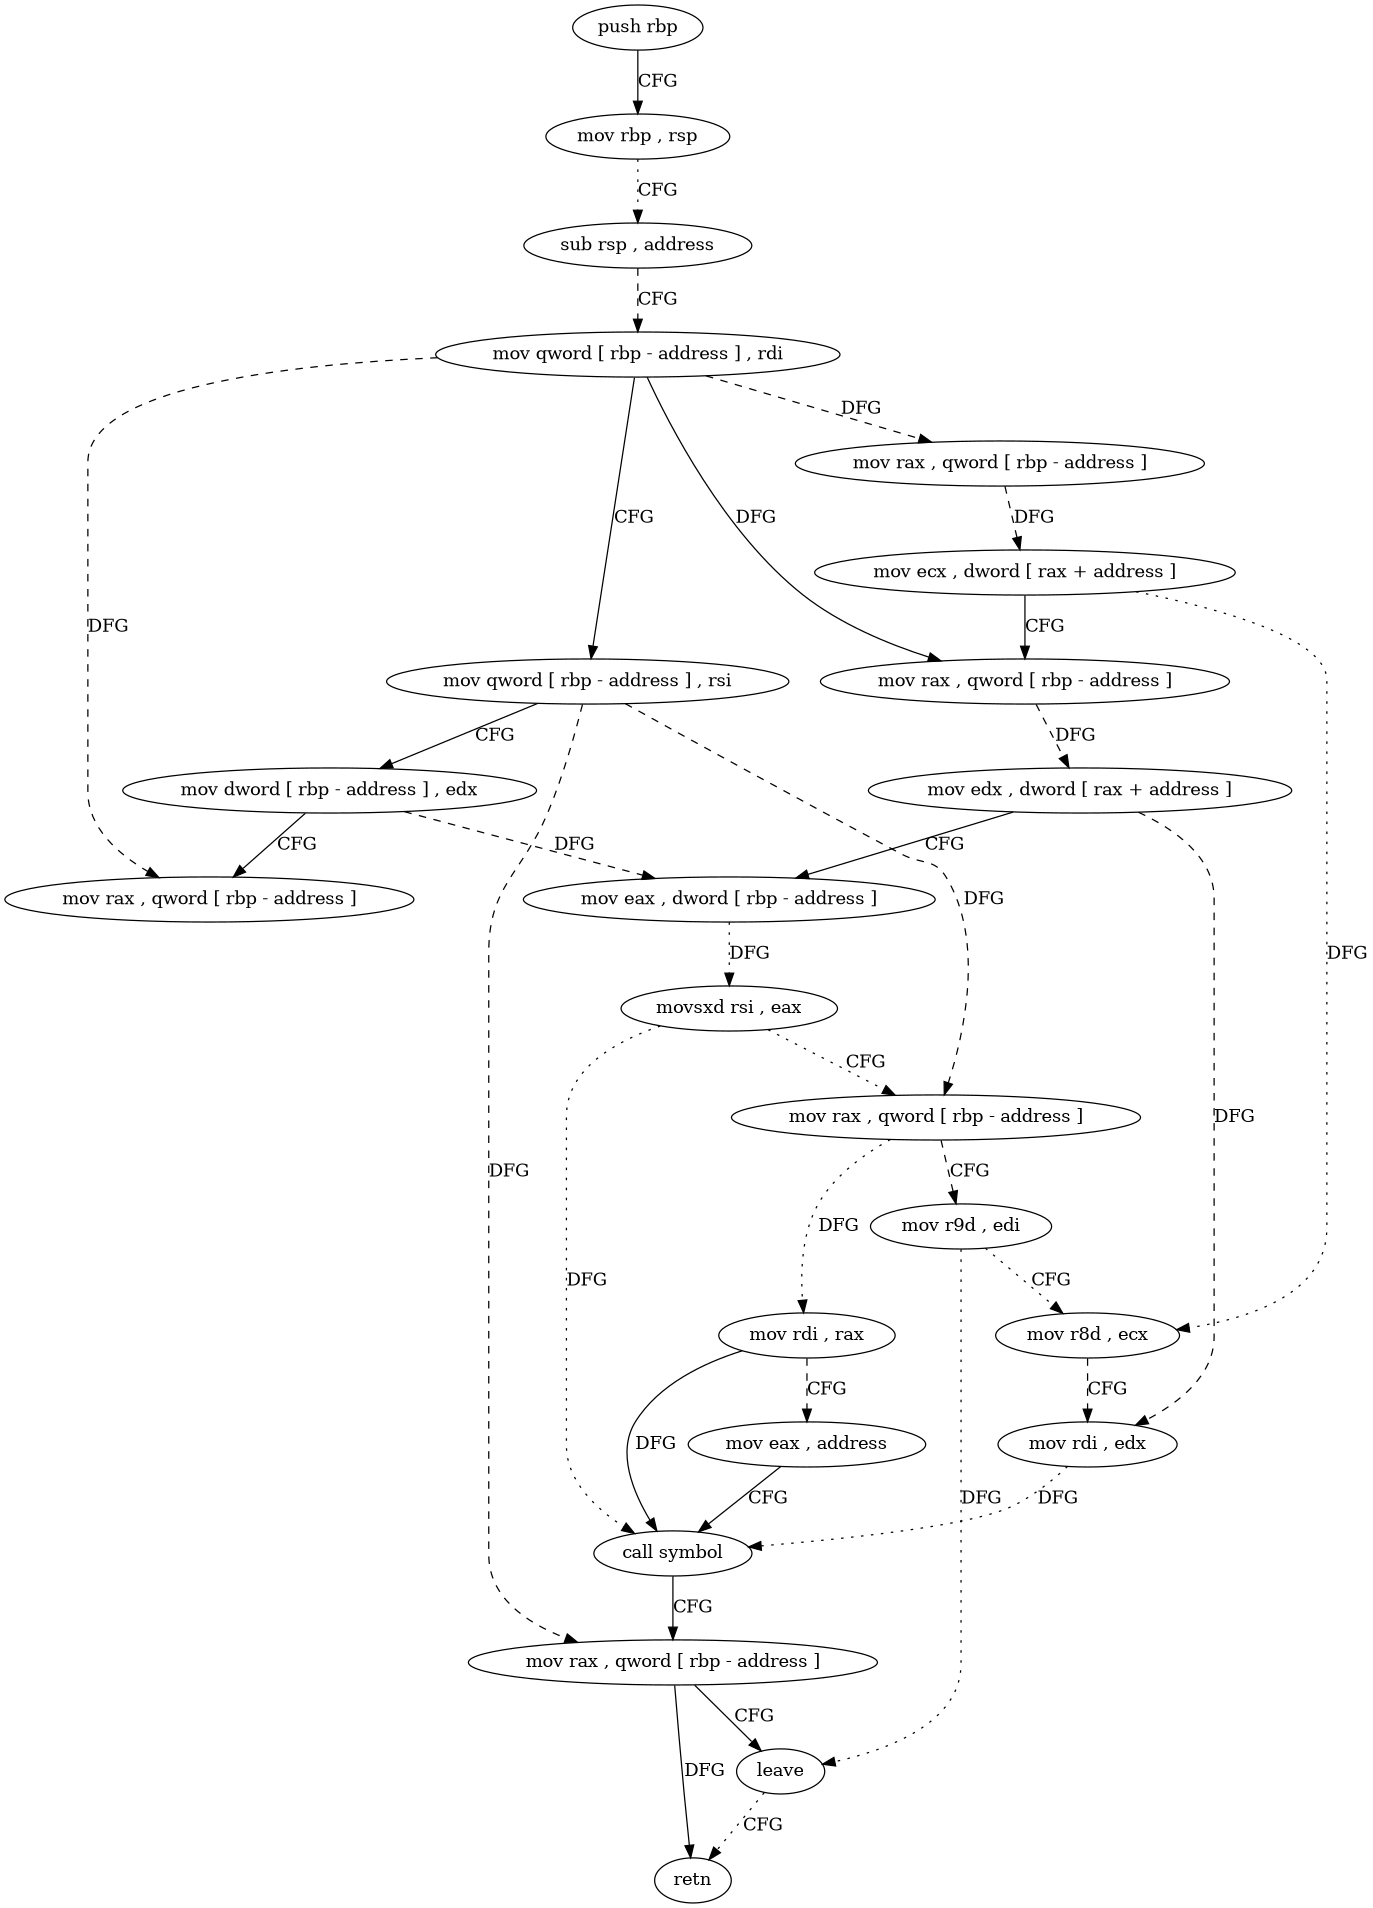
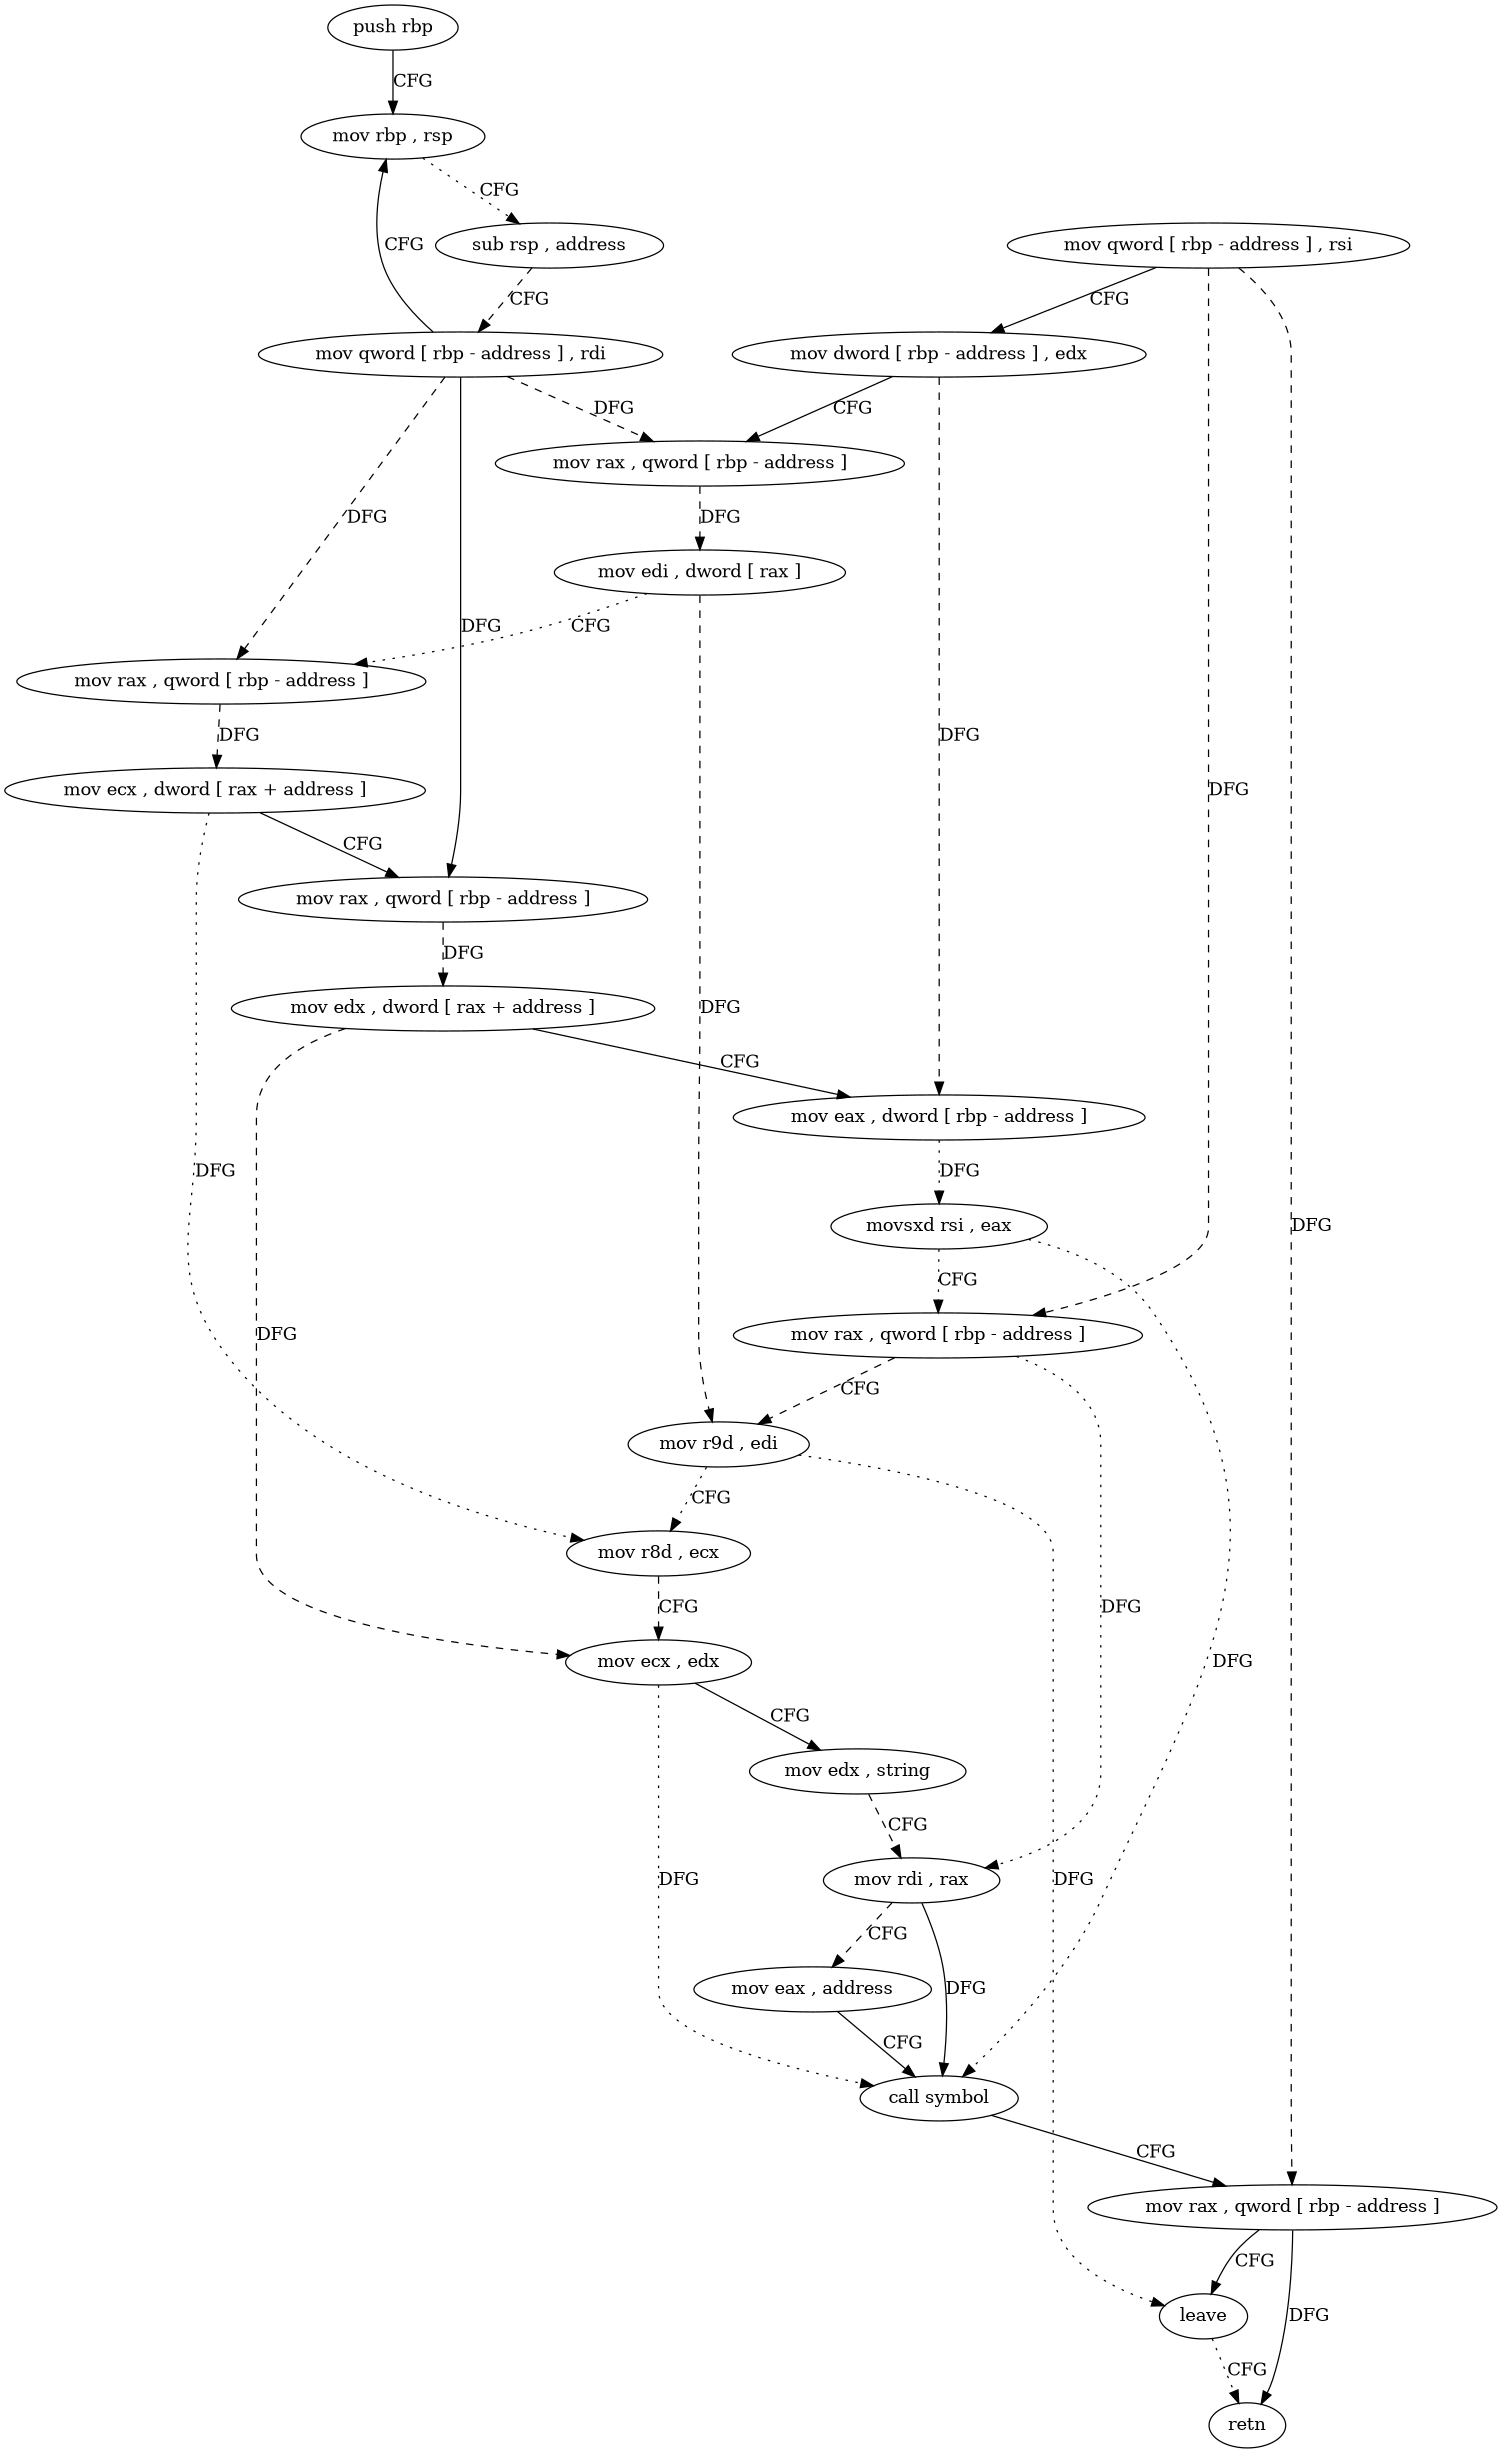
(614, 512) -> (382, 260)
none -> (700, 573)
(1088, 1444) -> (659, 1662)
none -> (858, 1771)
